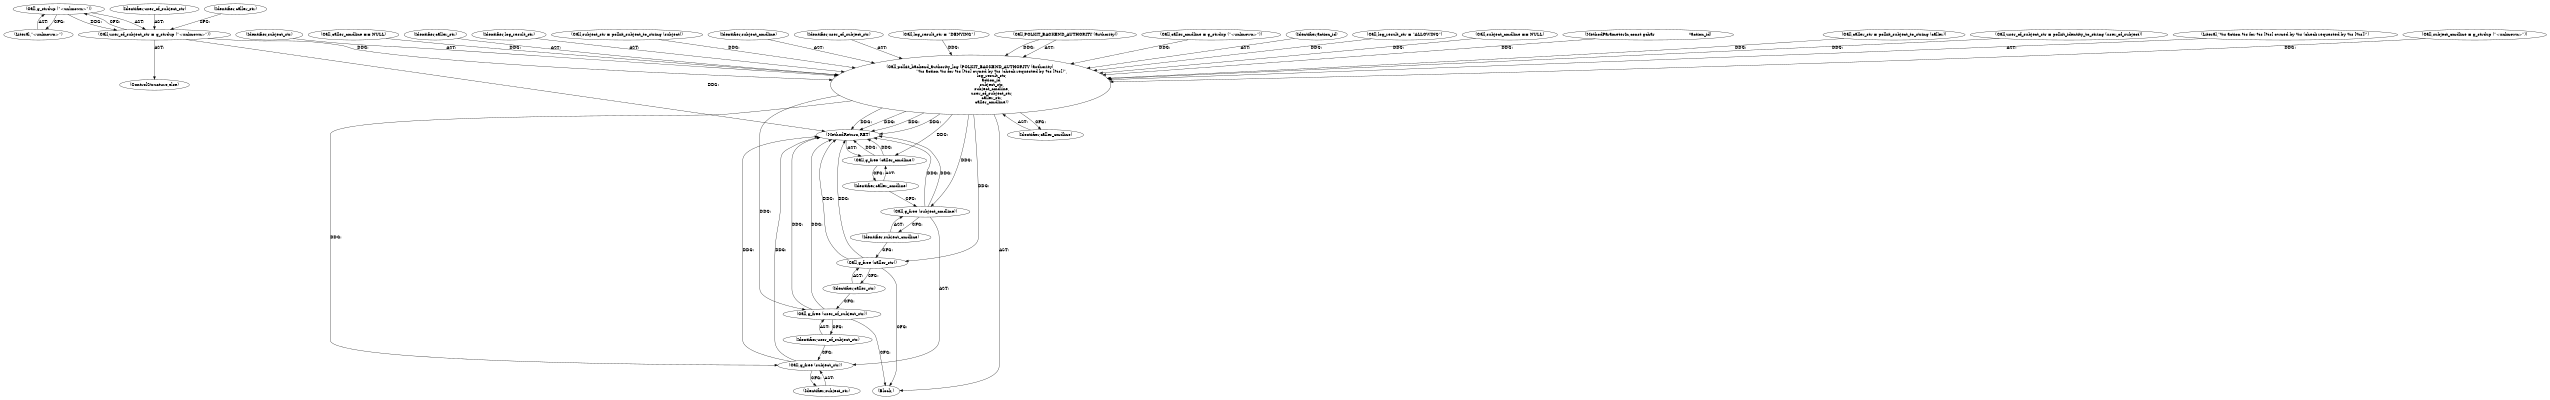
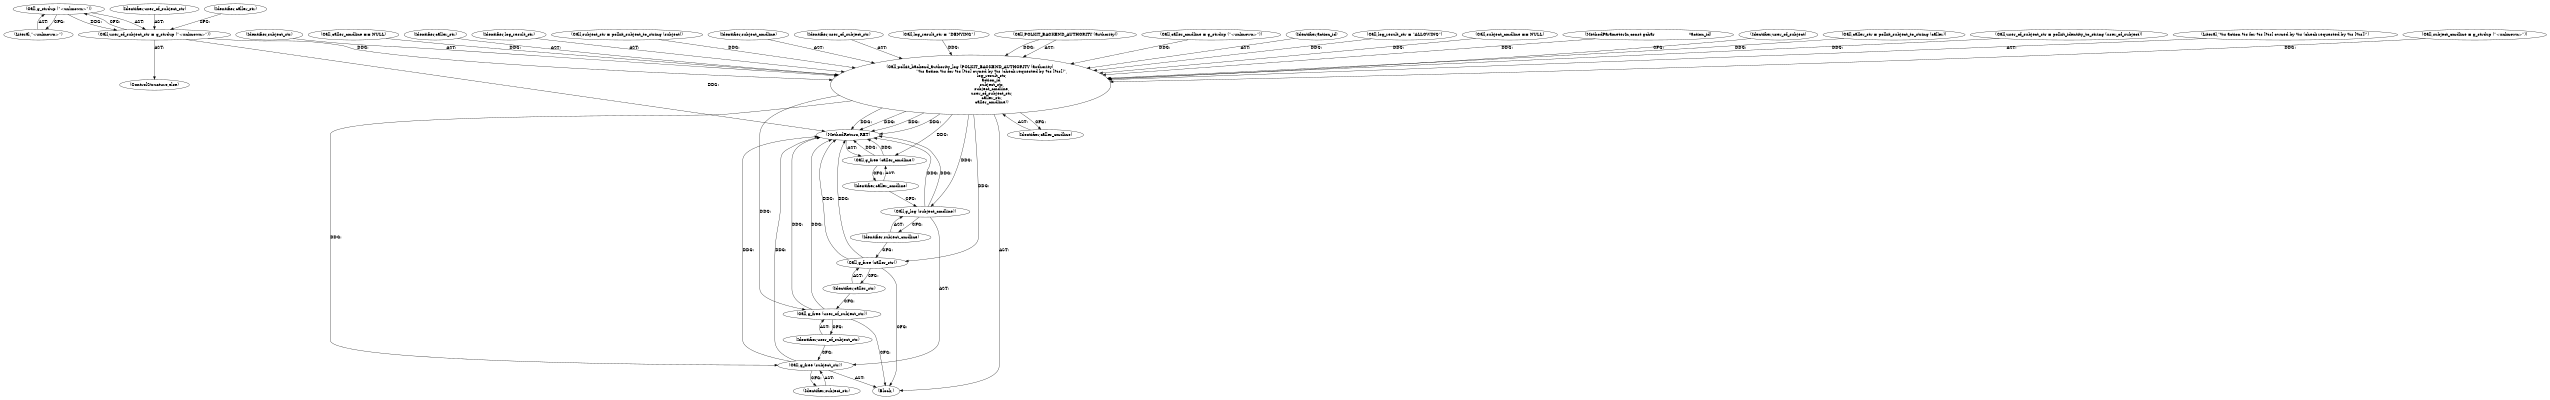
none -> (1778, 35)
(925, 212) -> (925, 212)
none -> (851, 378)
